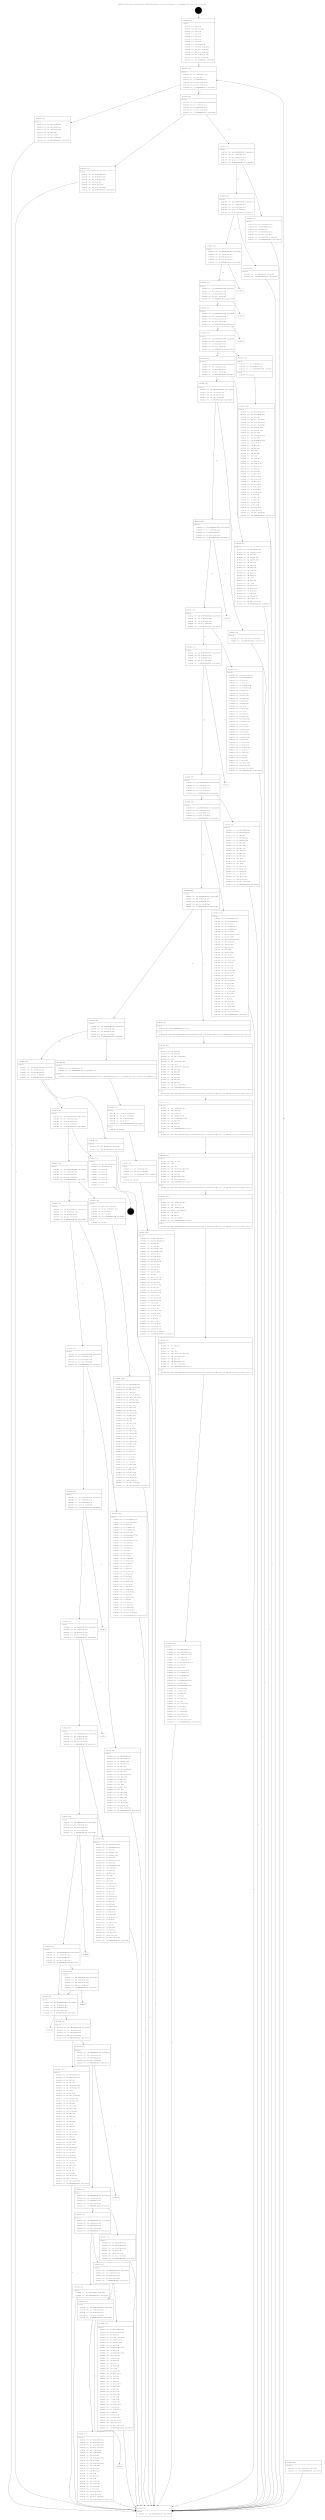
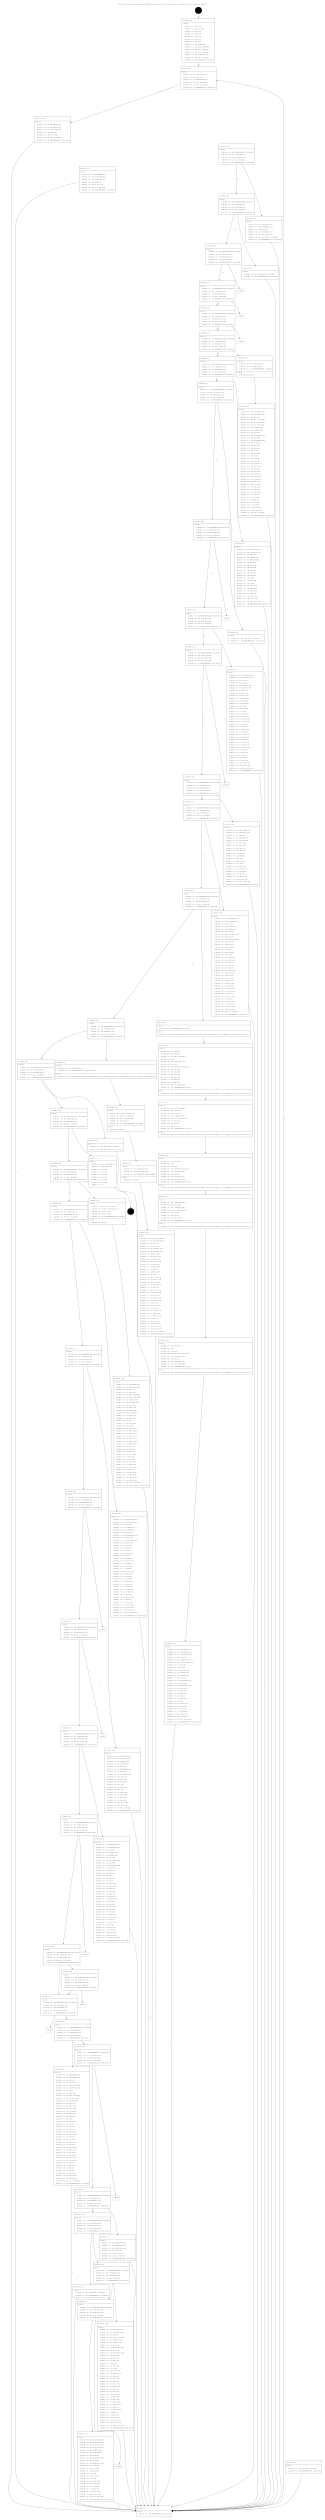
(198, 104) -> none
